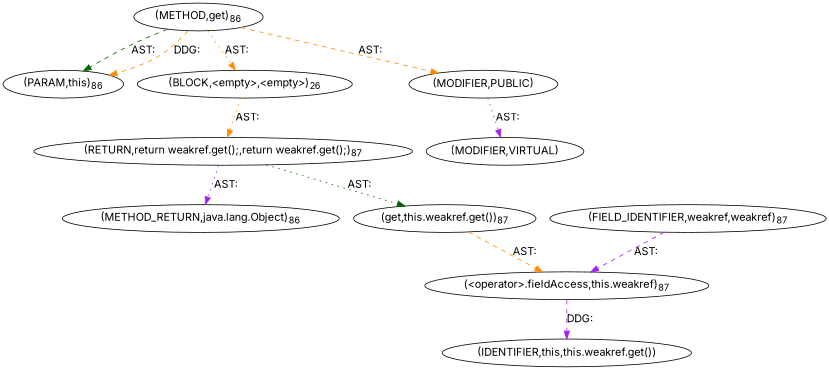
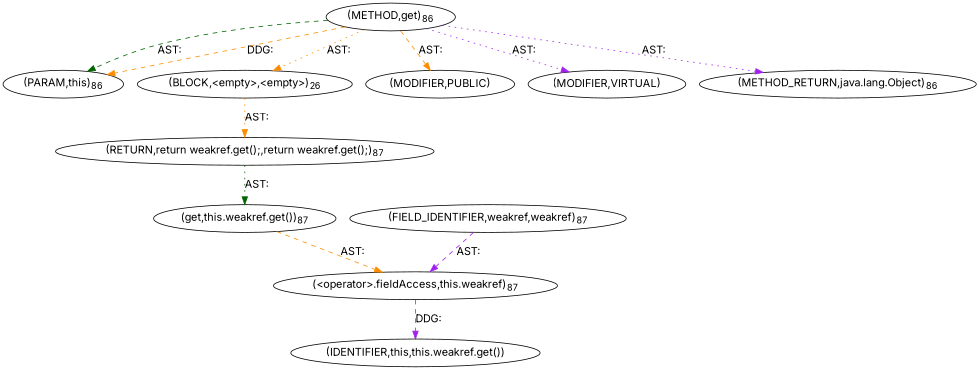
(493, 114) -> (494, 49)
(213, 181) -> (599, 48)
